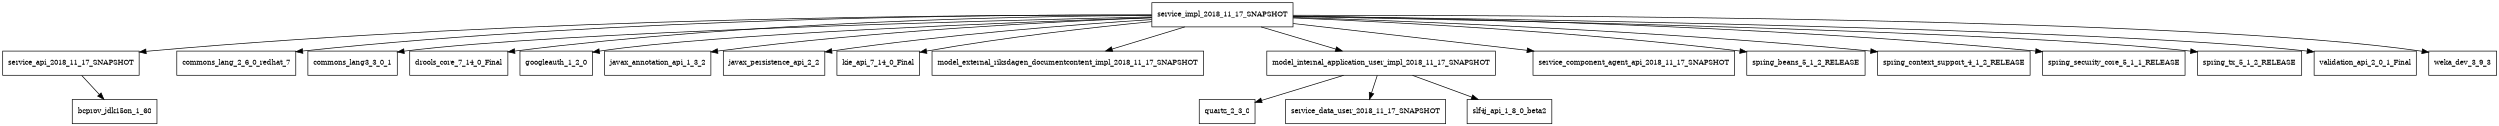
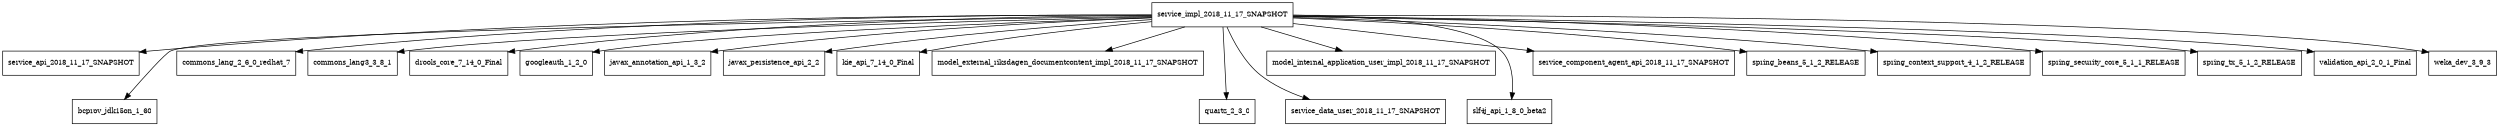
(353, 63) -> (353, 63)
(1374, 84) -> (1256, 71)
(90, 85) -> (631, 26)
(1442, 86) -> (1454, 30)
(1303, 88) -> (1225, 60)
